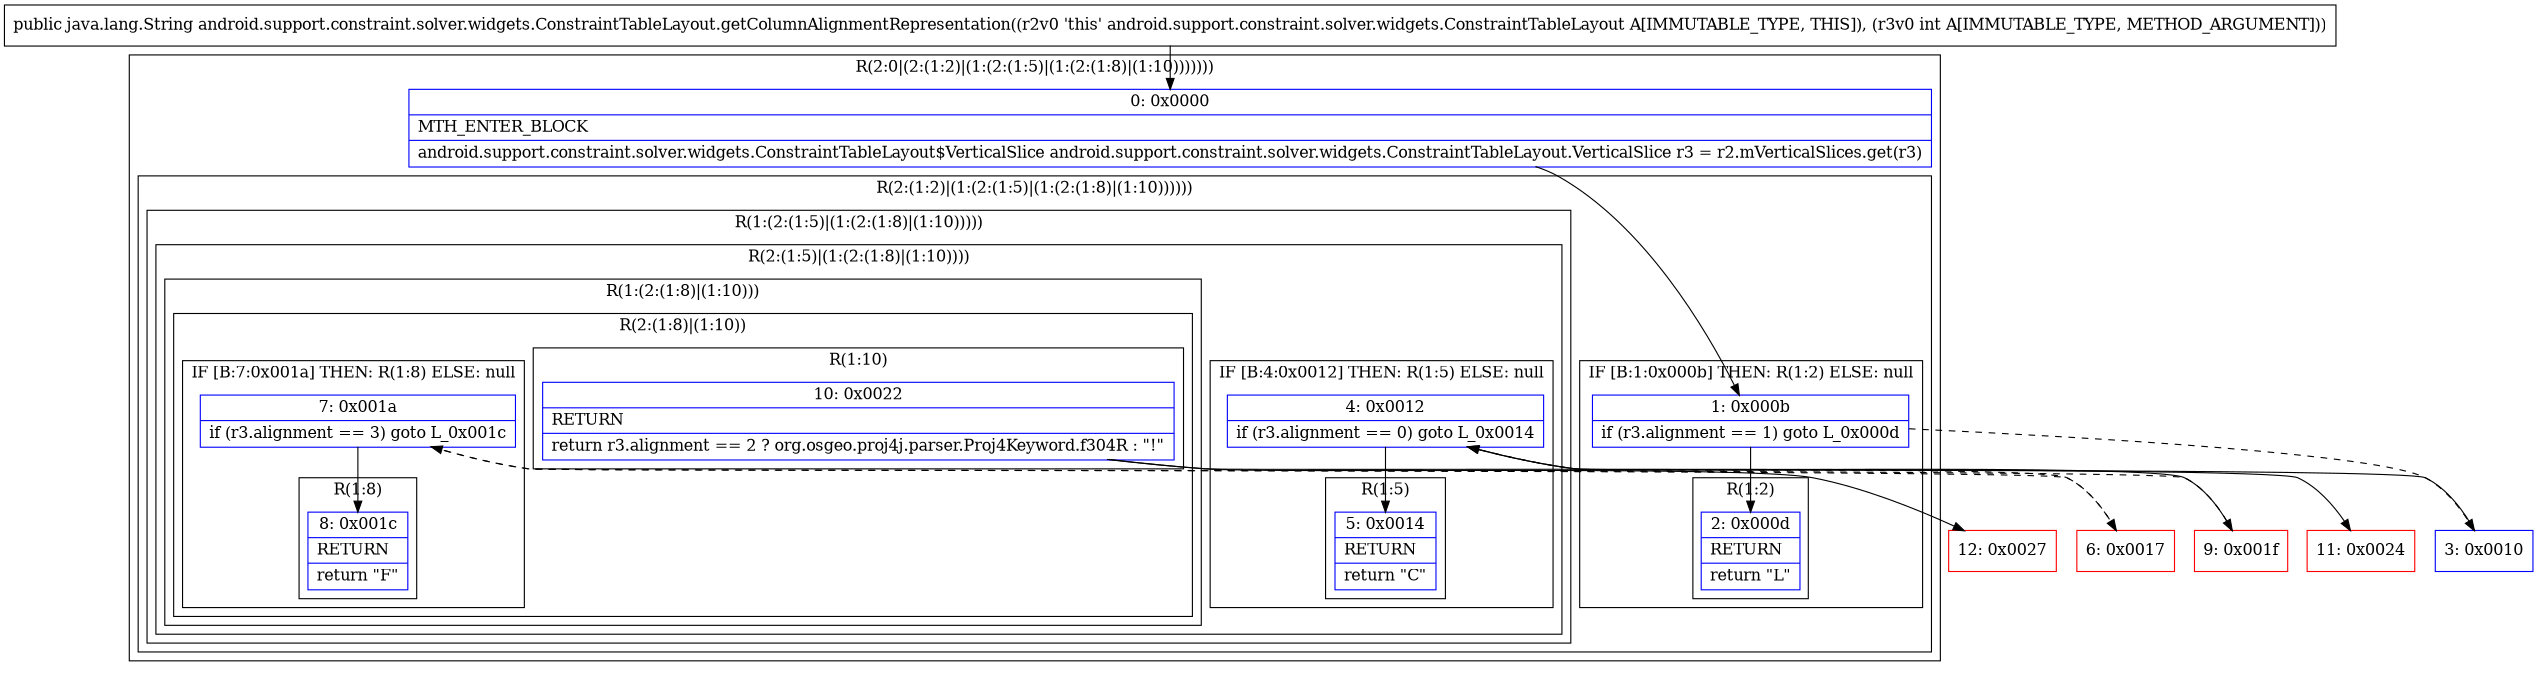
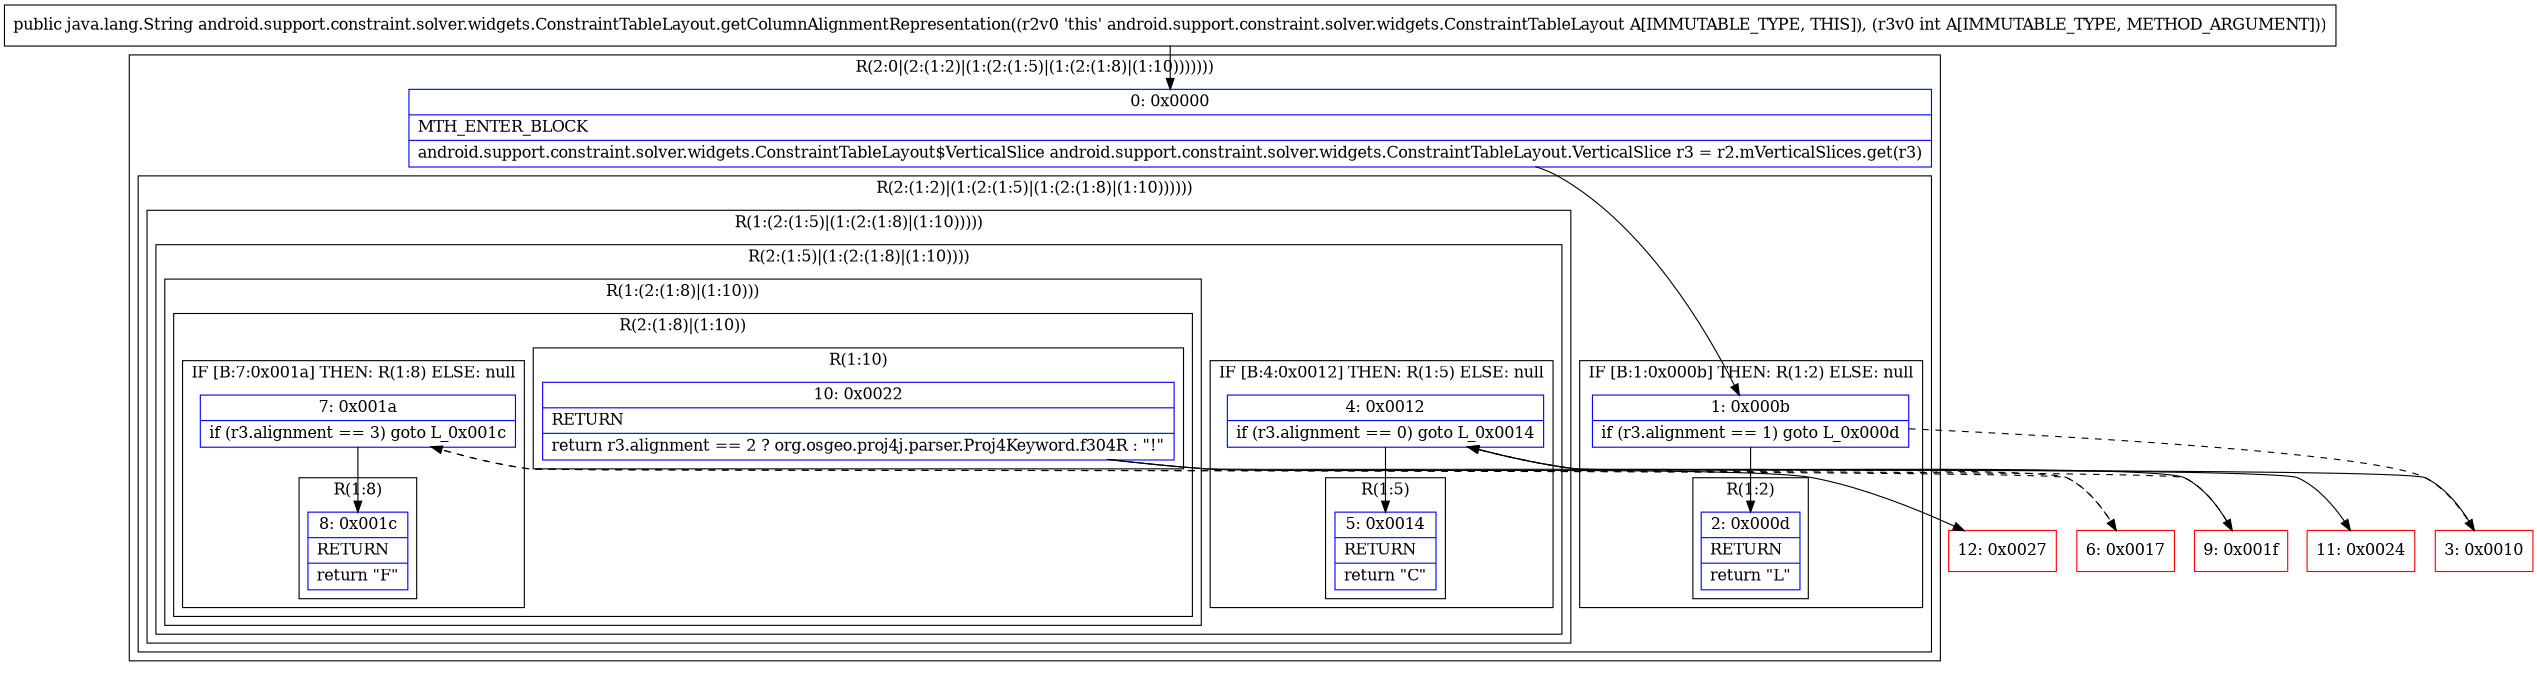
(2484, 551) -> (2484, 551)
